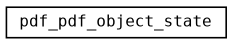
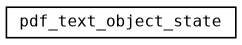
(116, 22) -> (121, 22)
